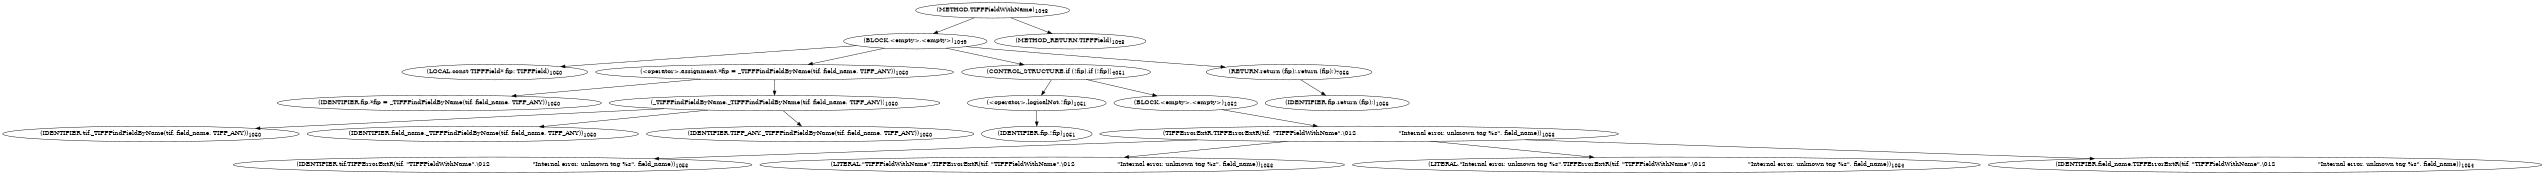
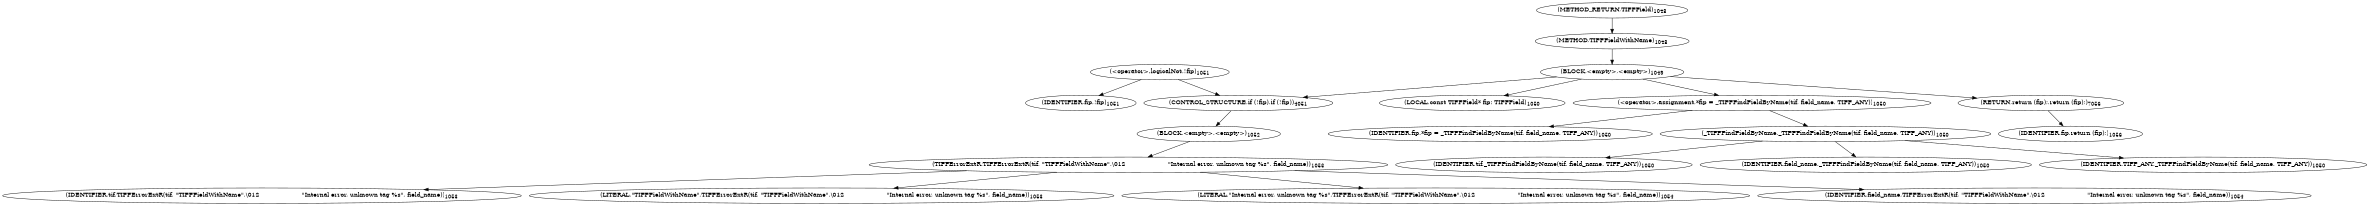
(1029, 25) -> (1612, 24)
(1048, 86) -> (1197, 87)
